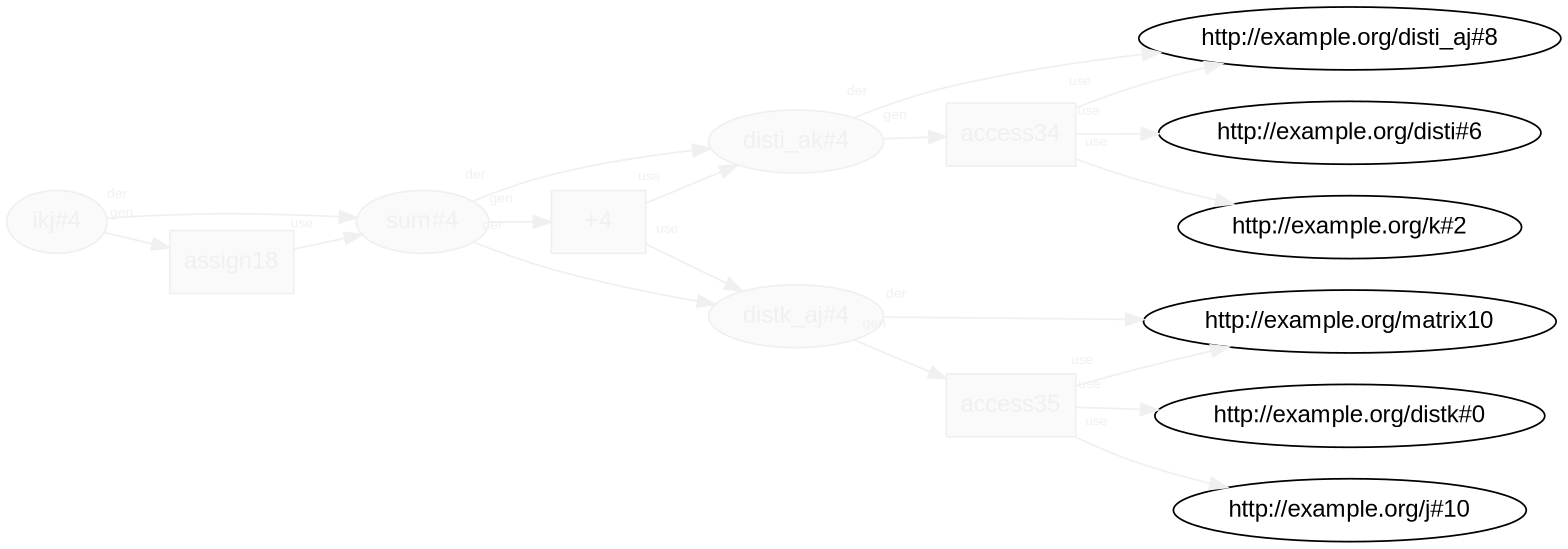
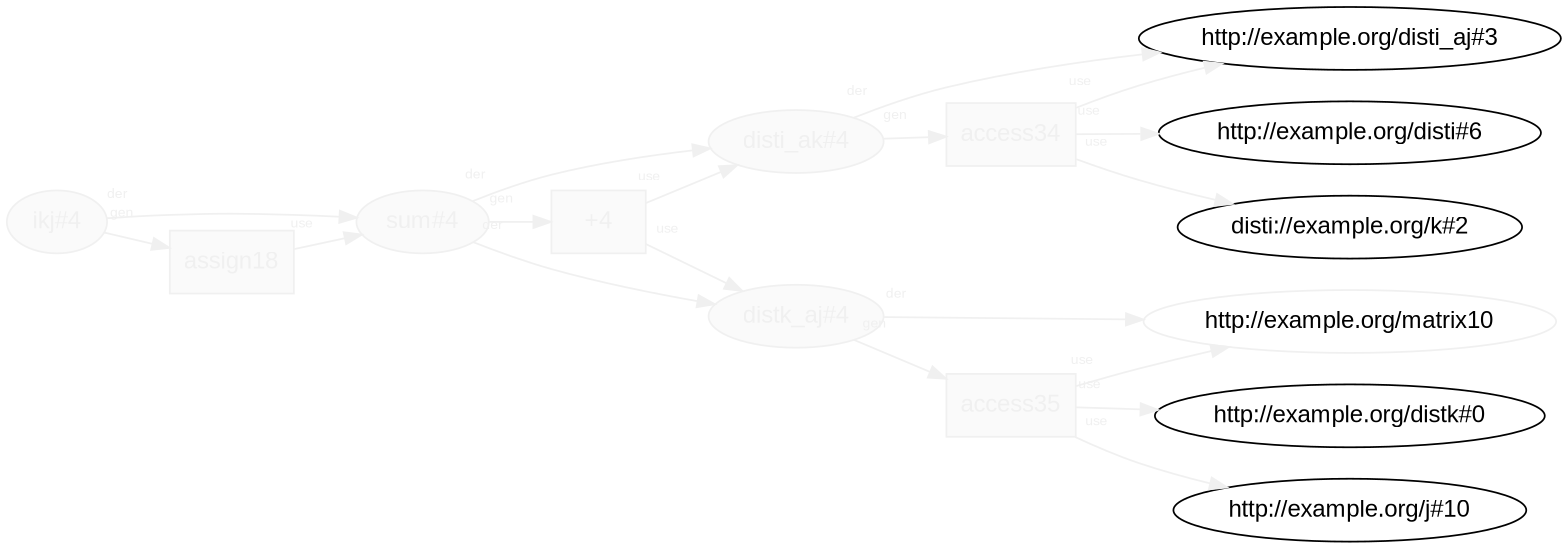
(1350, 38) -> (1350, 38)
(1350, 227) -> (1350, 227)
(1350, 321) -> (1350, 321)
